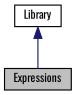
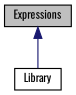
(38, 53) -> (38, 53)
